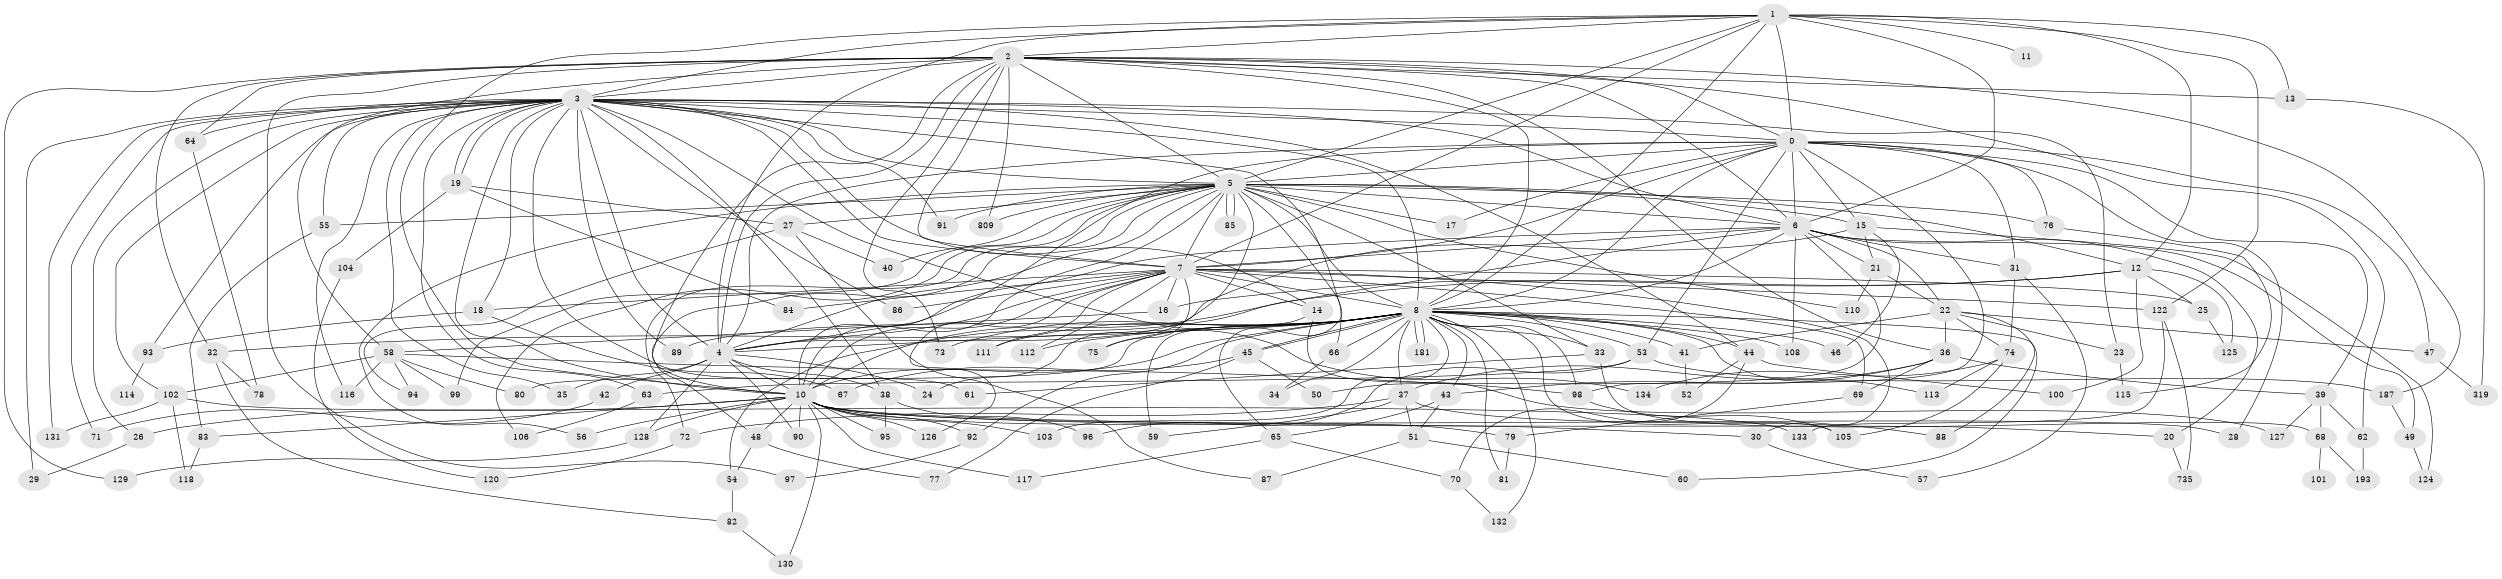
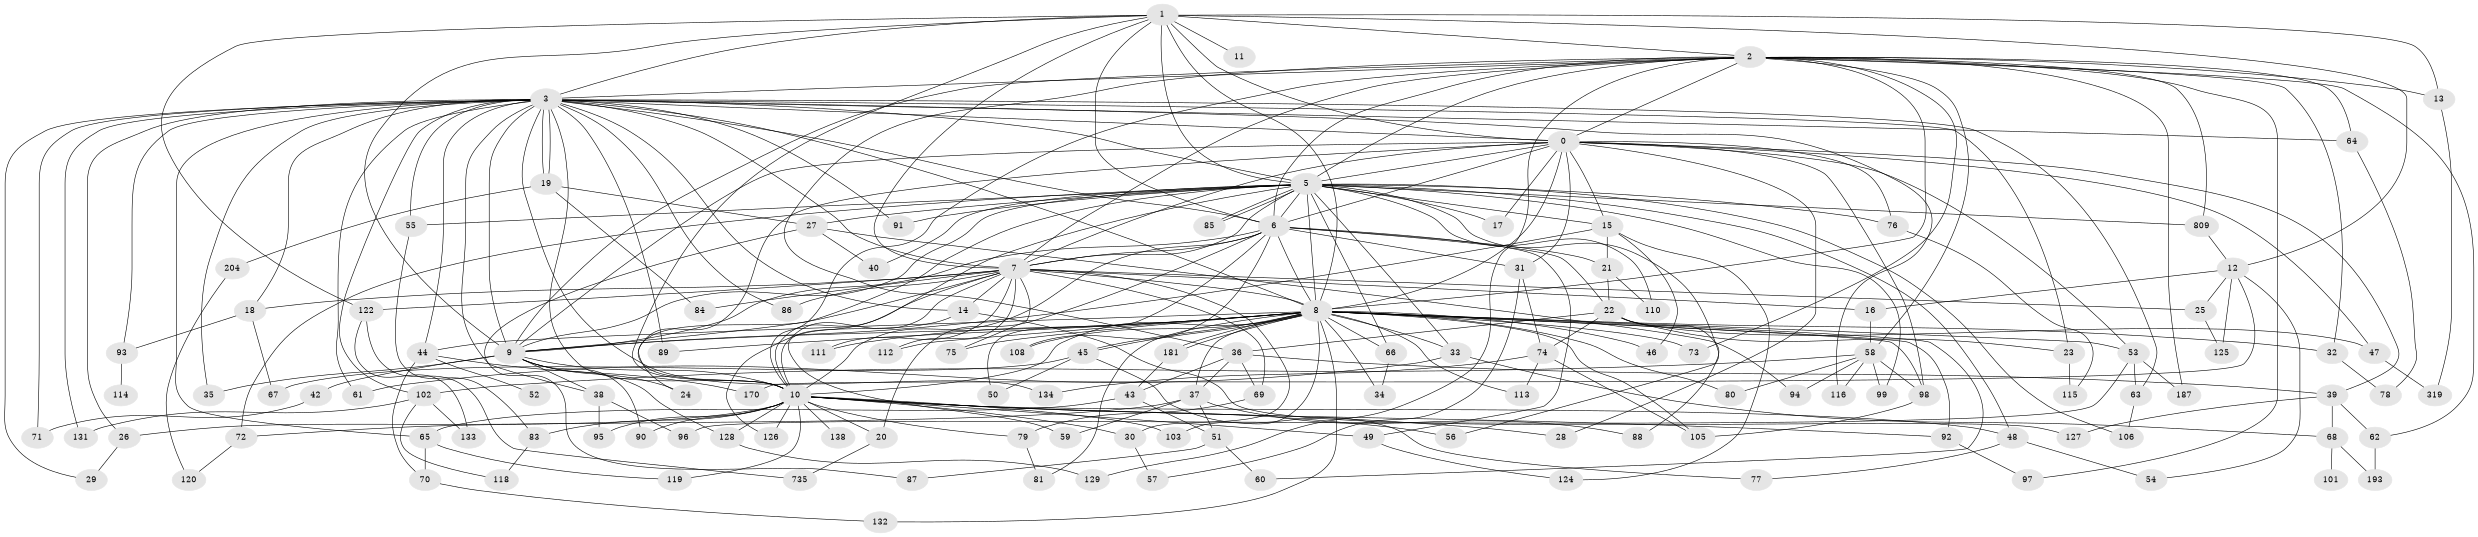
(1819, 209) -> (2217, 247)
(346, 268) -> (232, 268)
(1465, 344) -> (1151, 374)
(719, 353) -> (510, 353)
(1685, 353) -> none
(2056, 395) -> (752, 395)
(2398, 417) -> (1082, 416)
(1025, 480) -> (675, 480)
(732, 522) -> none
(786, 565) -> (838, 438)
